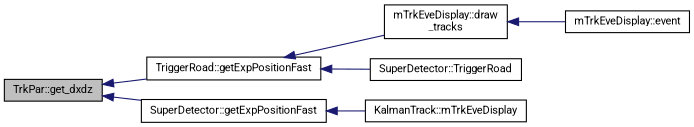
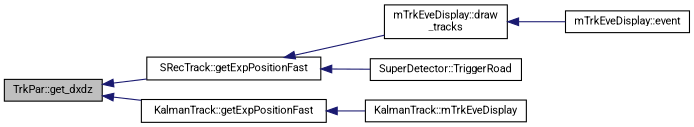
(234, 69) -> (234, 69)
(234, 111) -> (234, 111)
